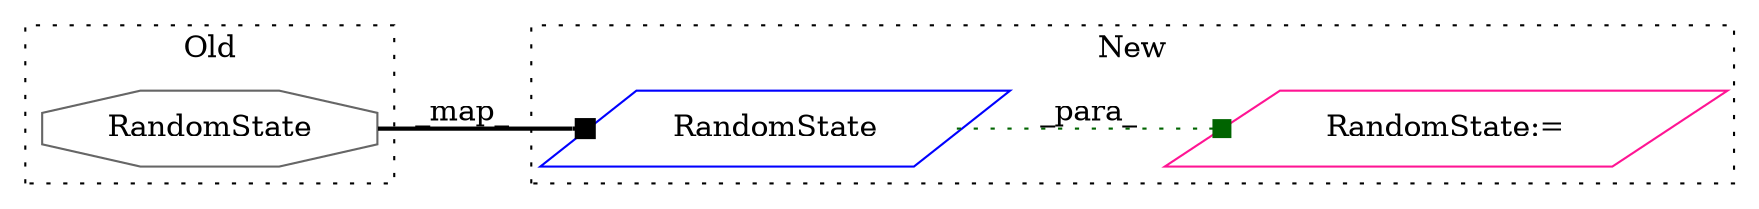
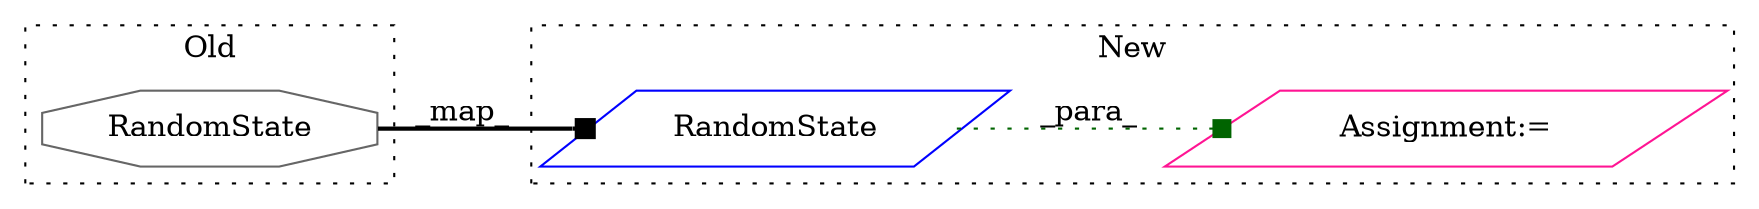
(1446, 129) -> (1446, 129)
